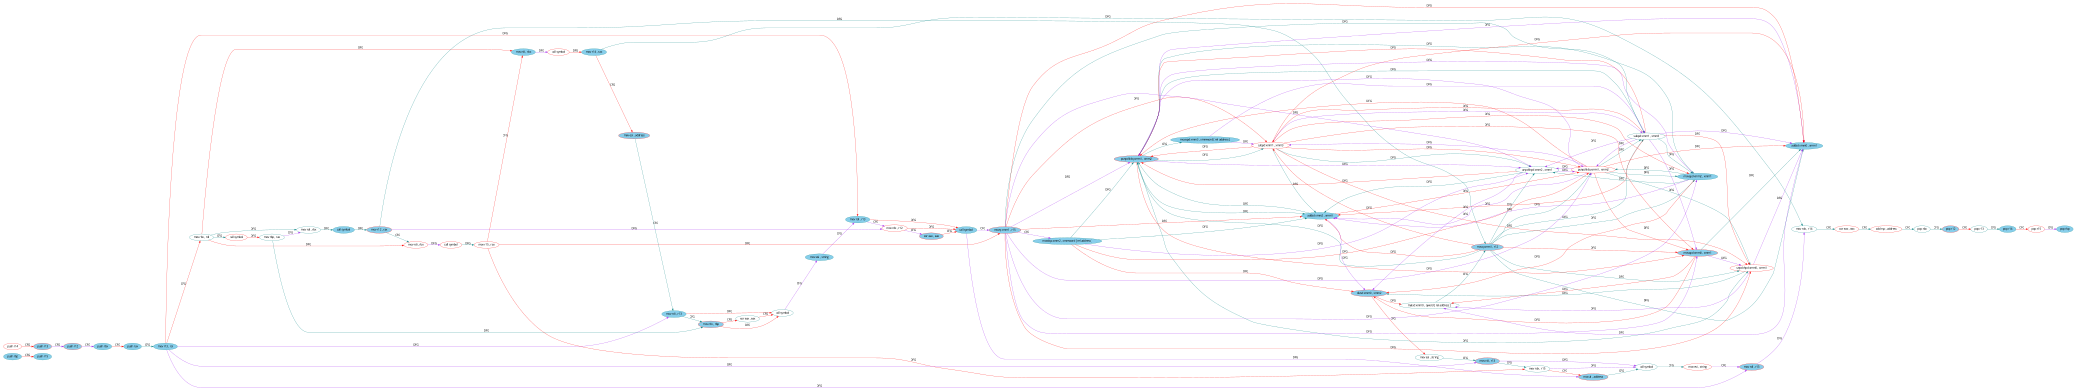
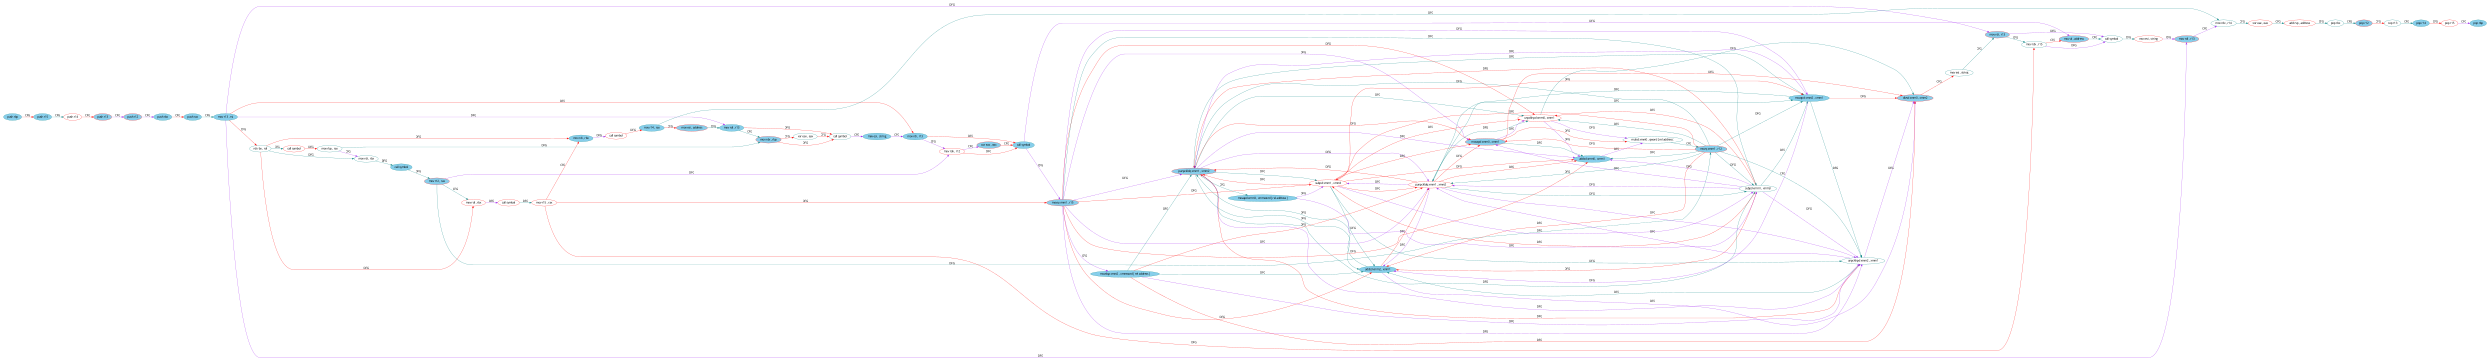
none -> (57, 117)
(201, 237) -> (260, 149)
(1387, 301) -> none
